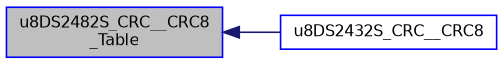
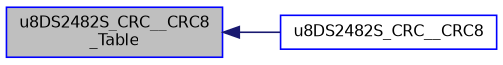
(389, 32) -> (389, 32)
